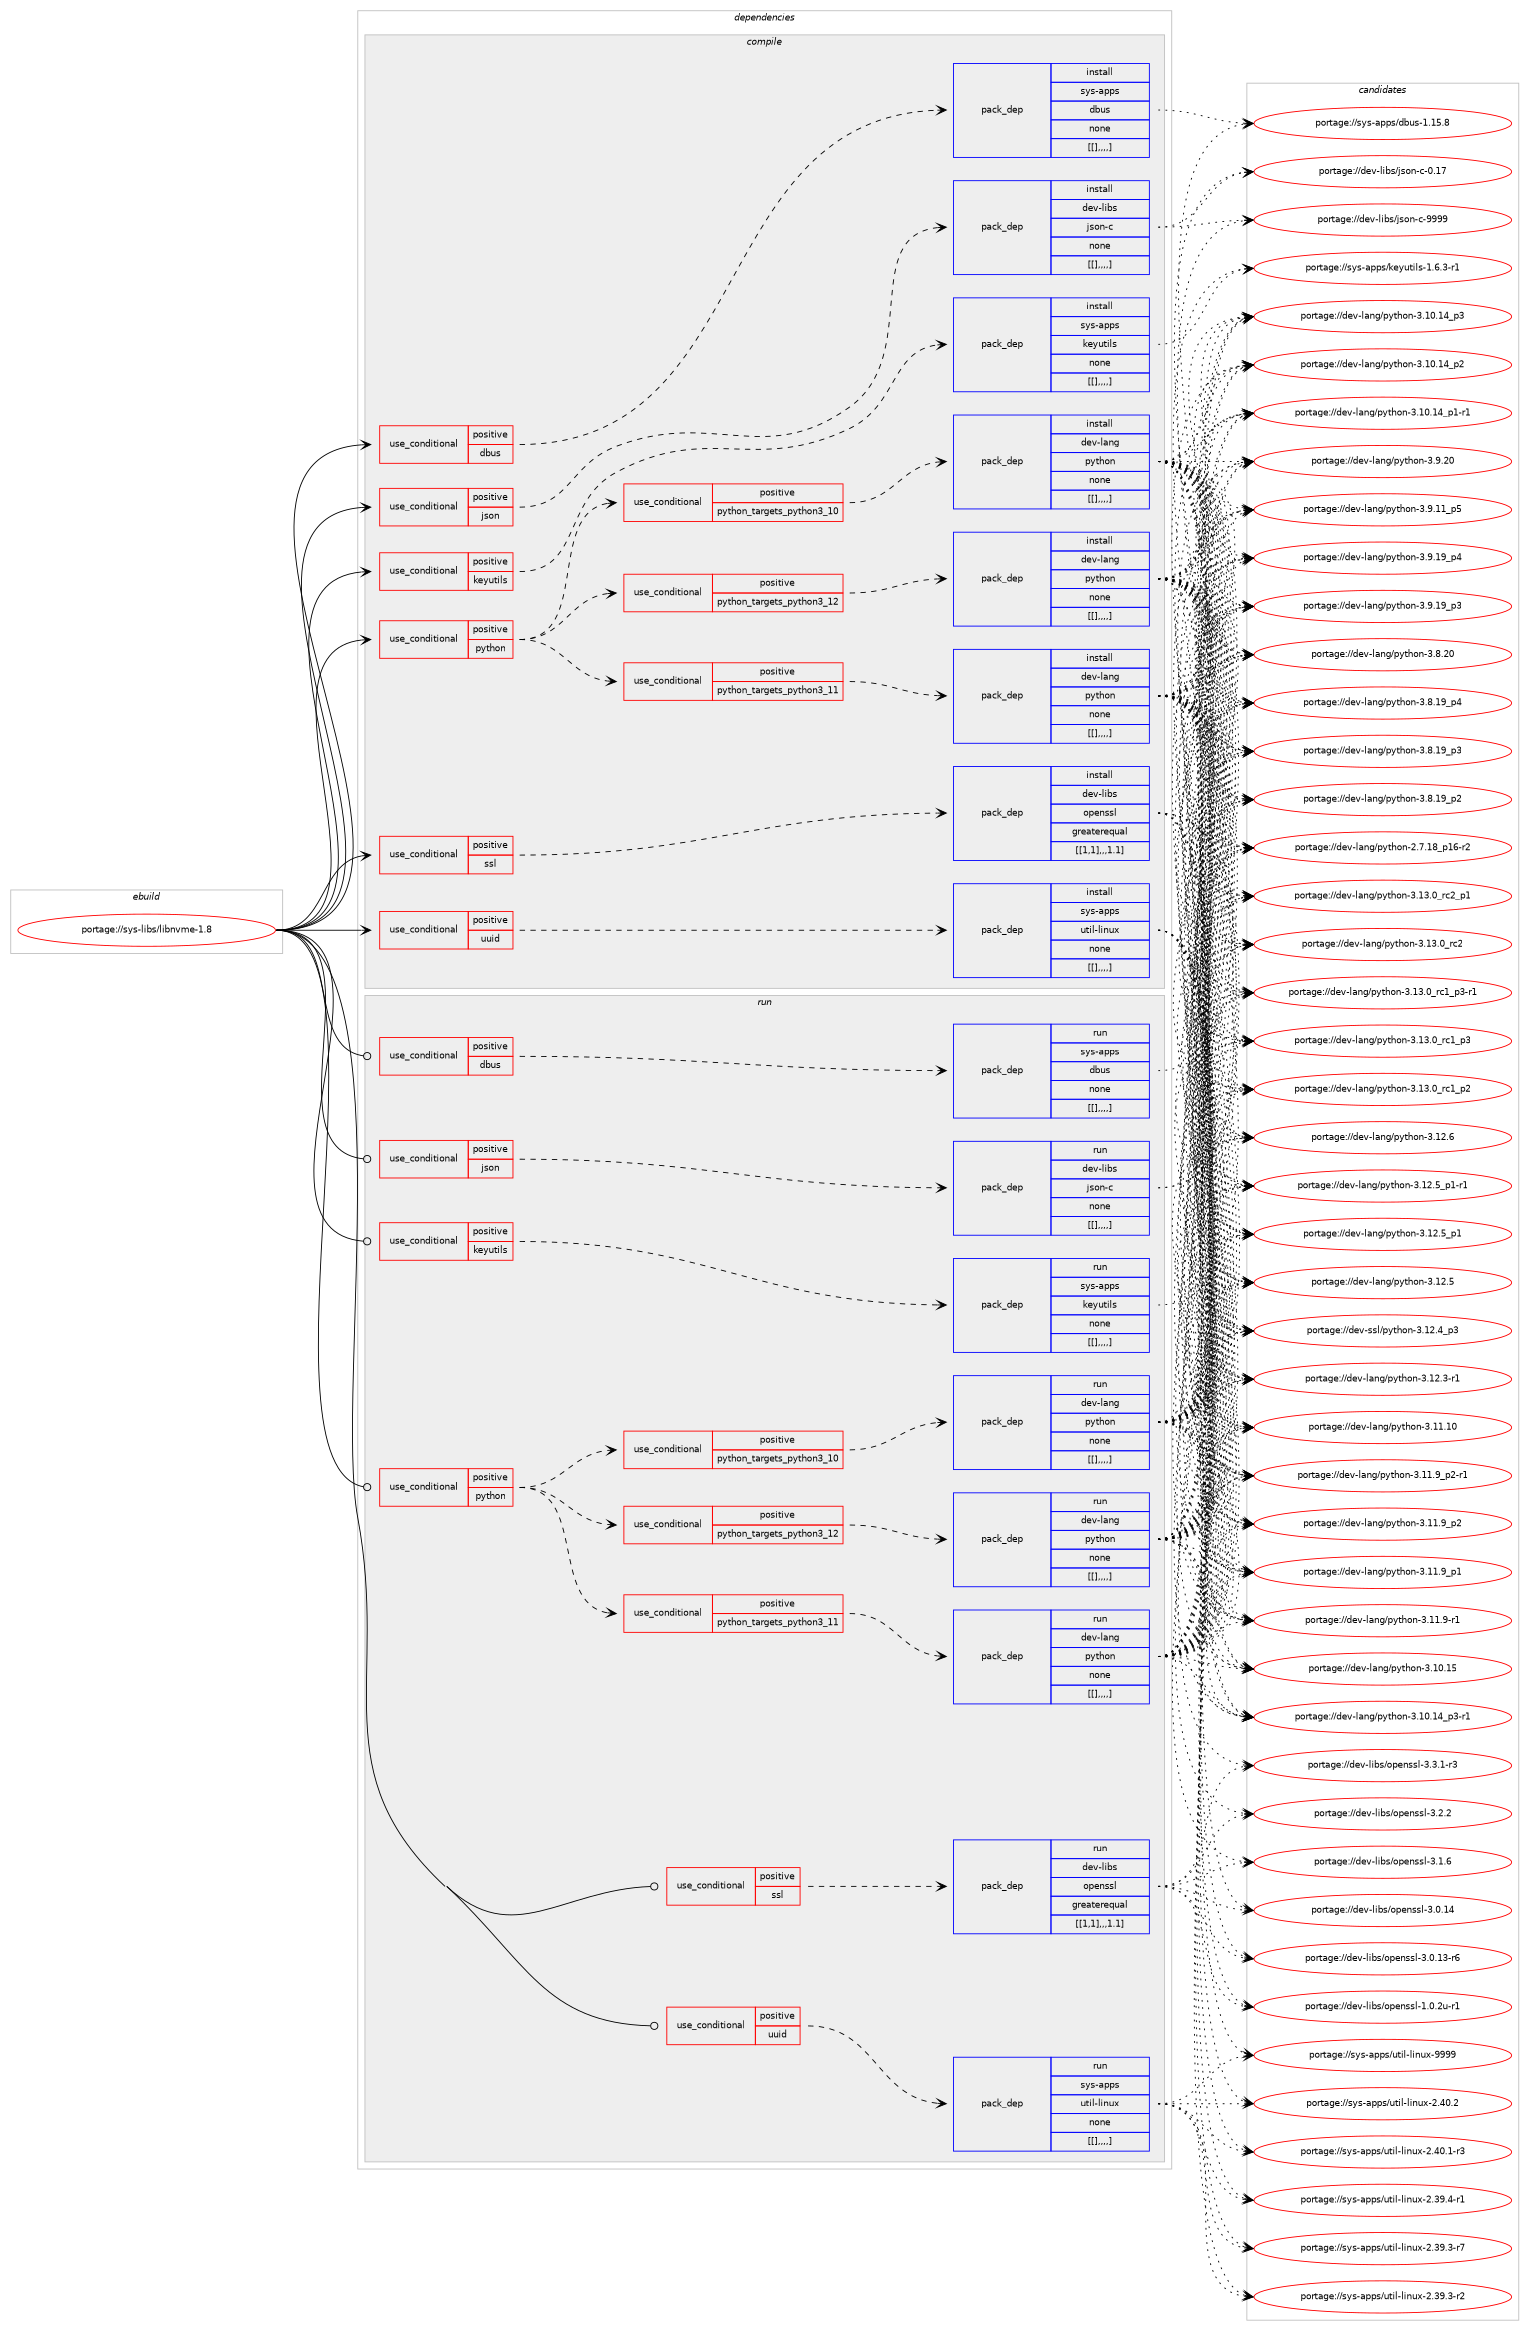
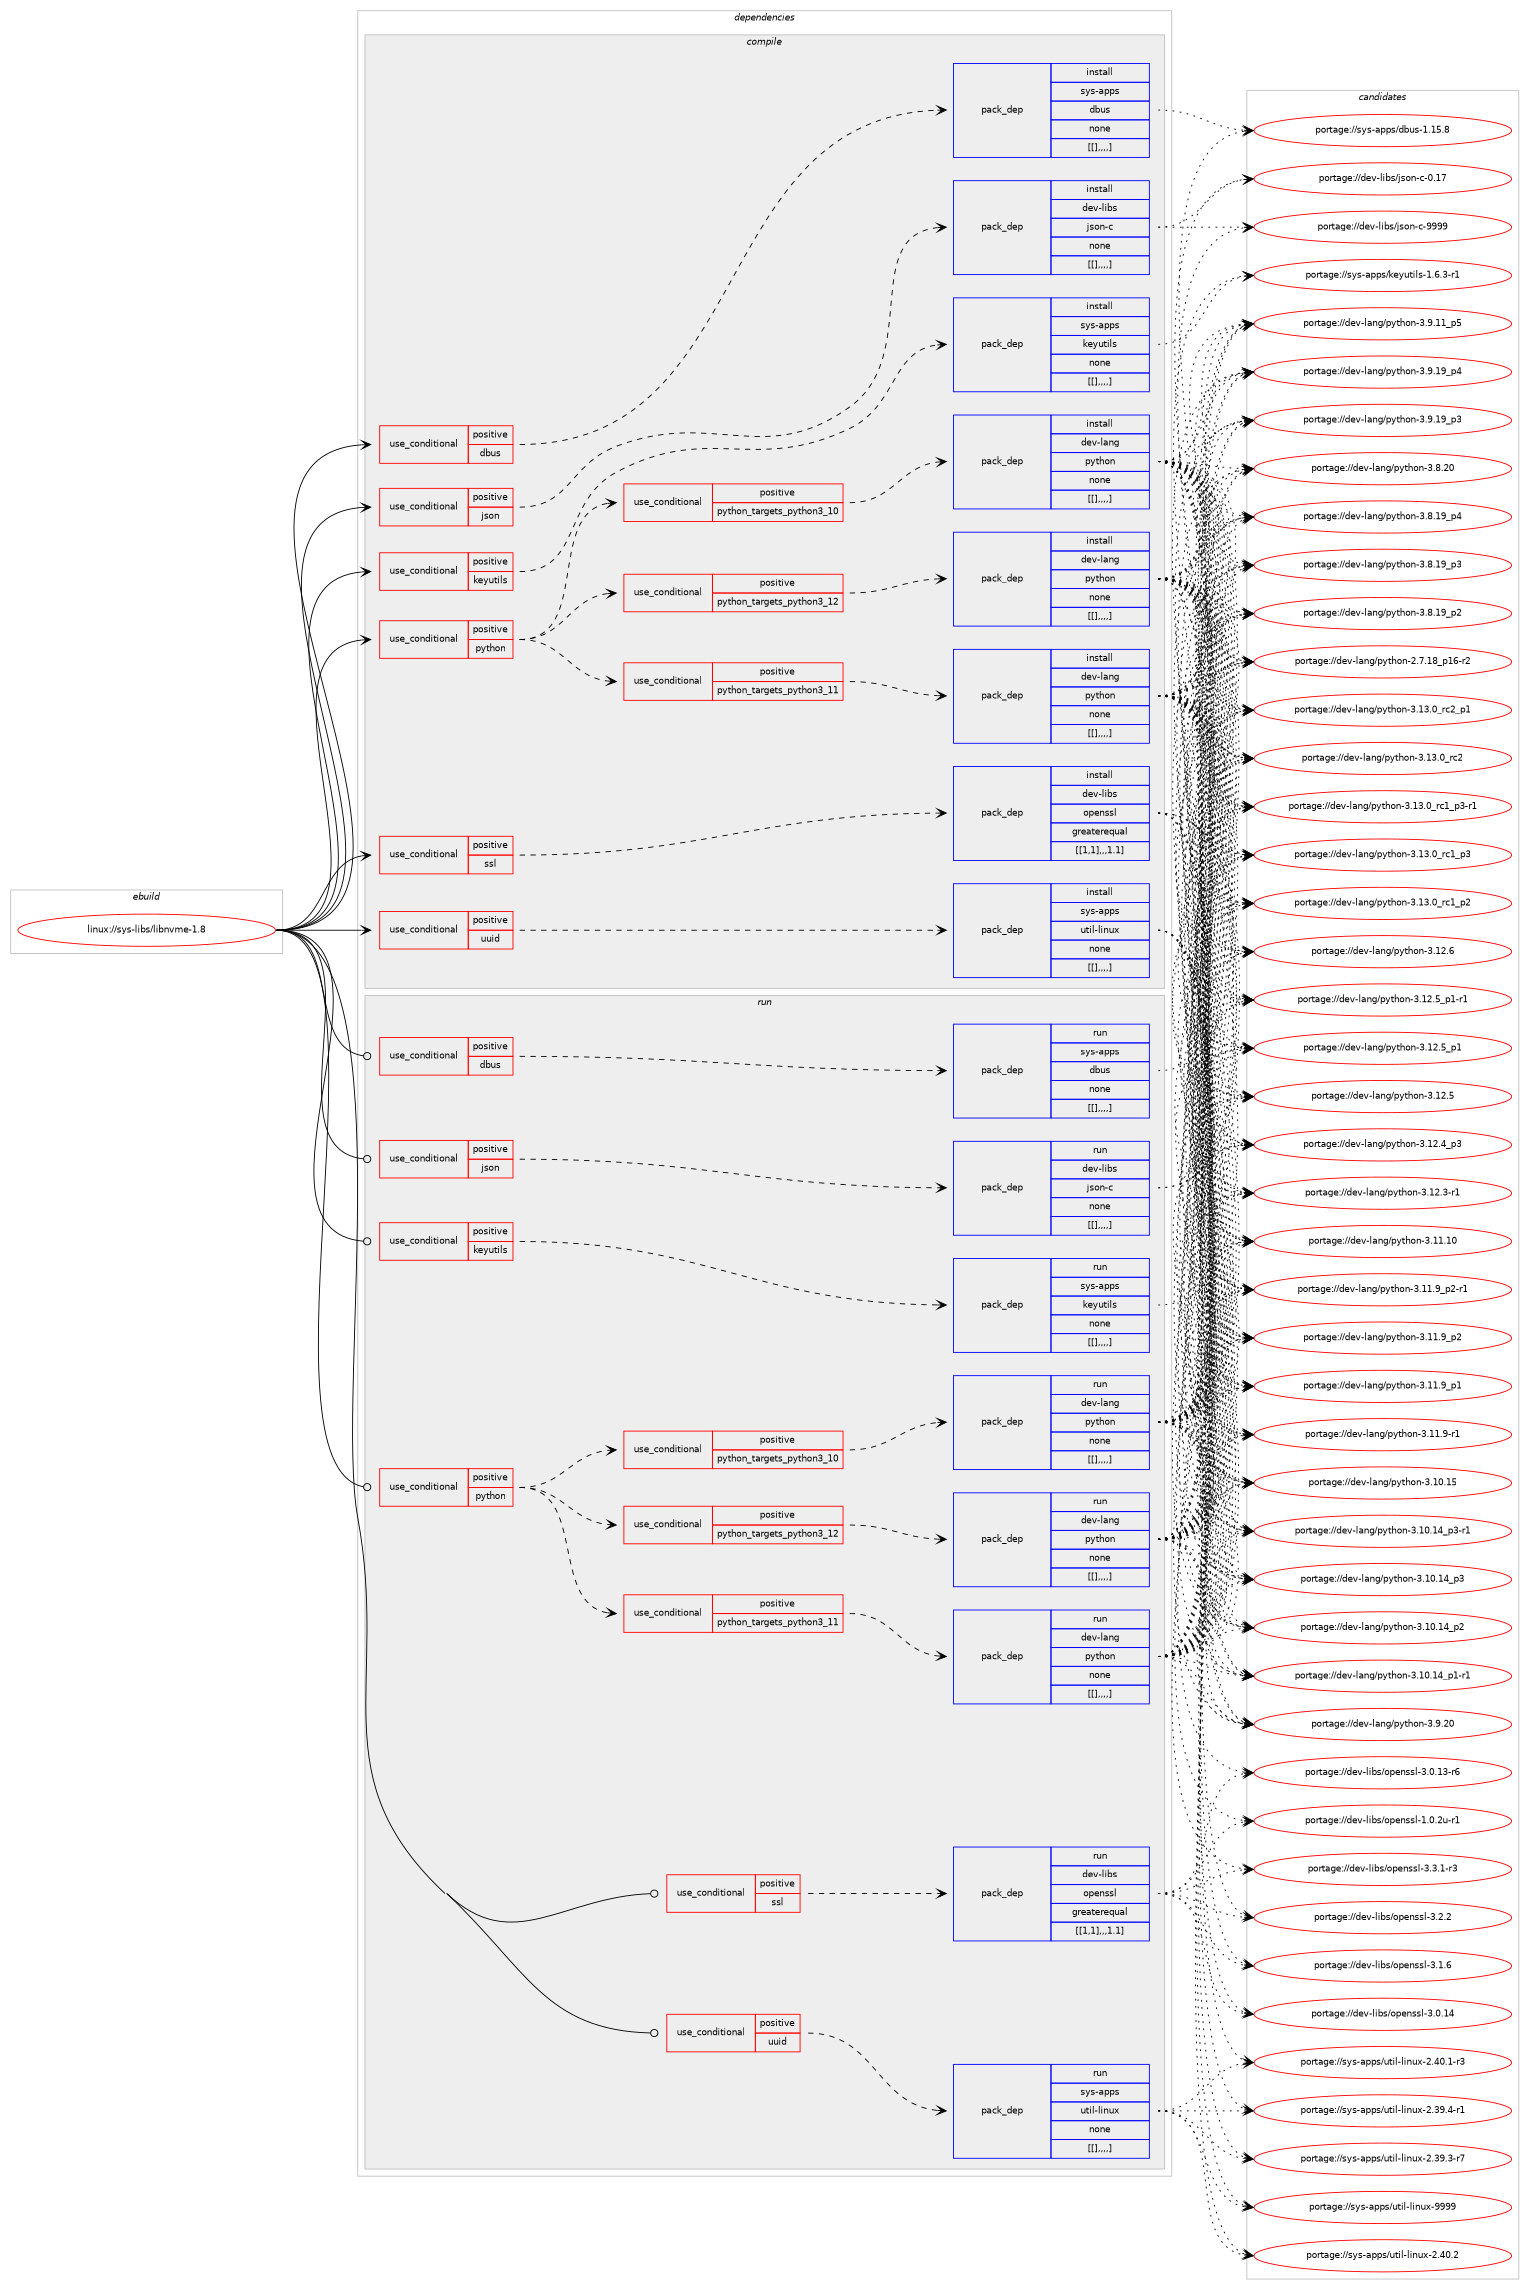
(147, 930) -> (147, 930)
(1383, 1331) -> (1383, 1145)
(1383, 2297) -> none
